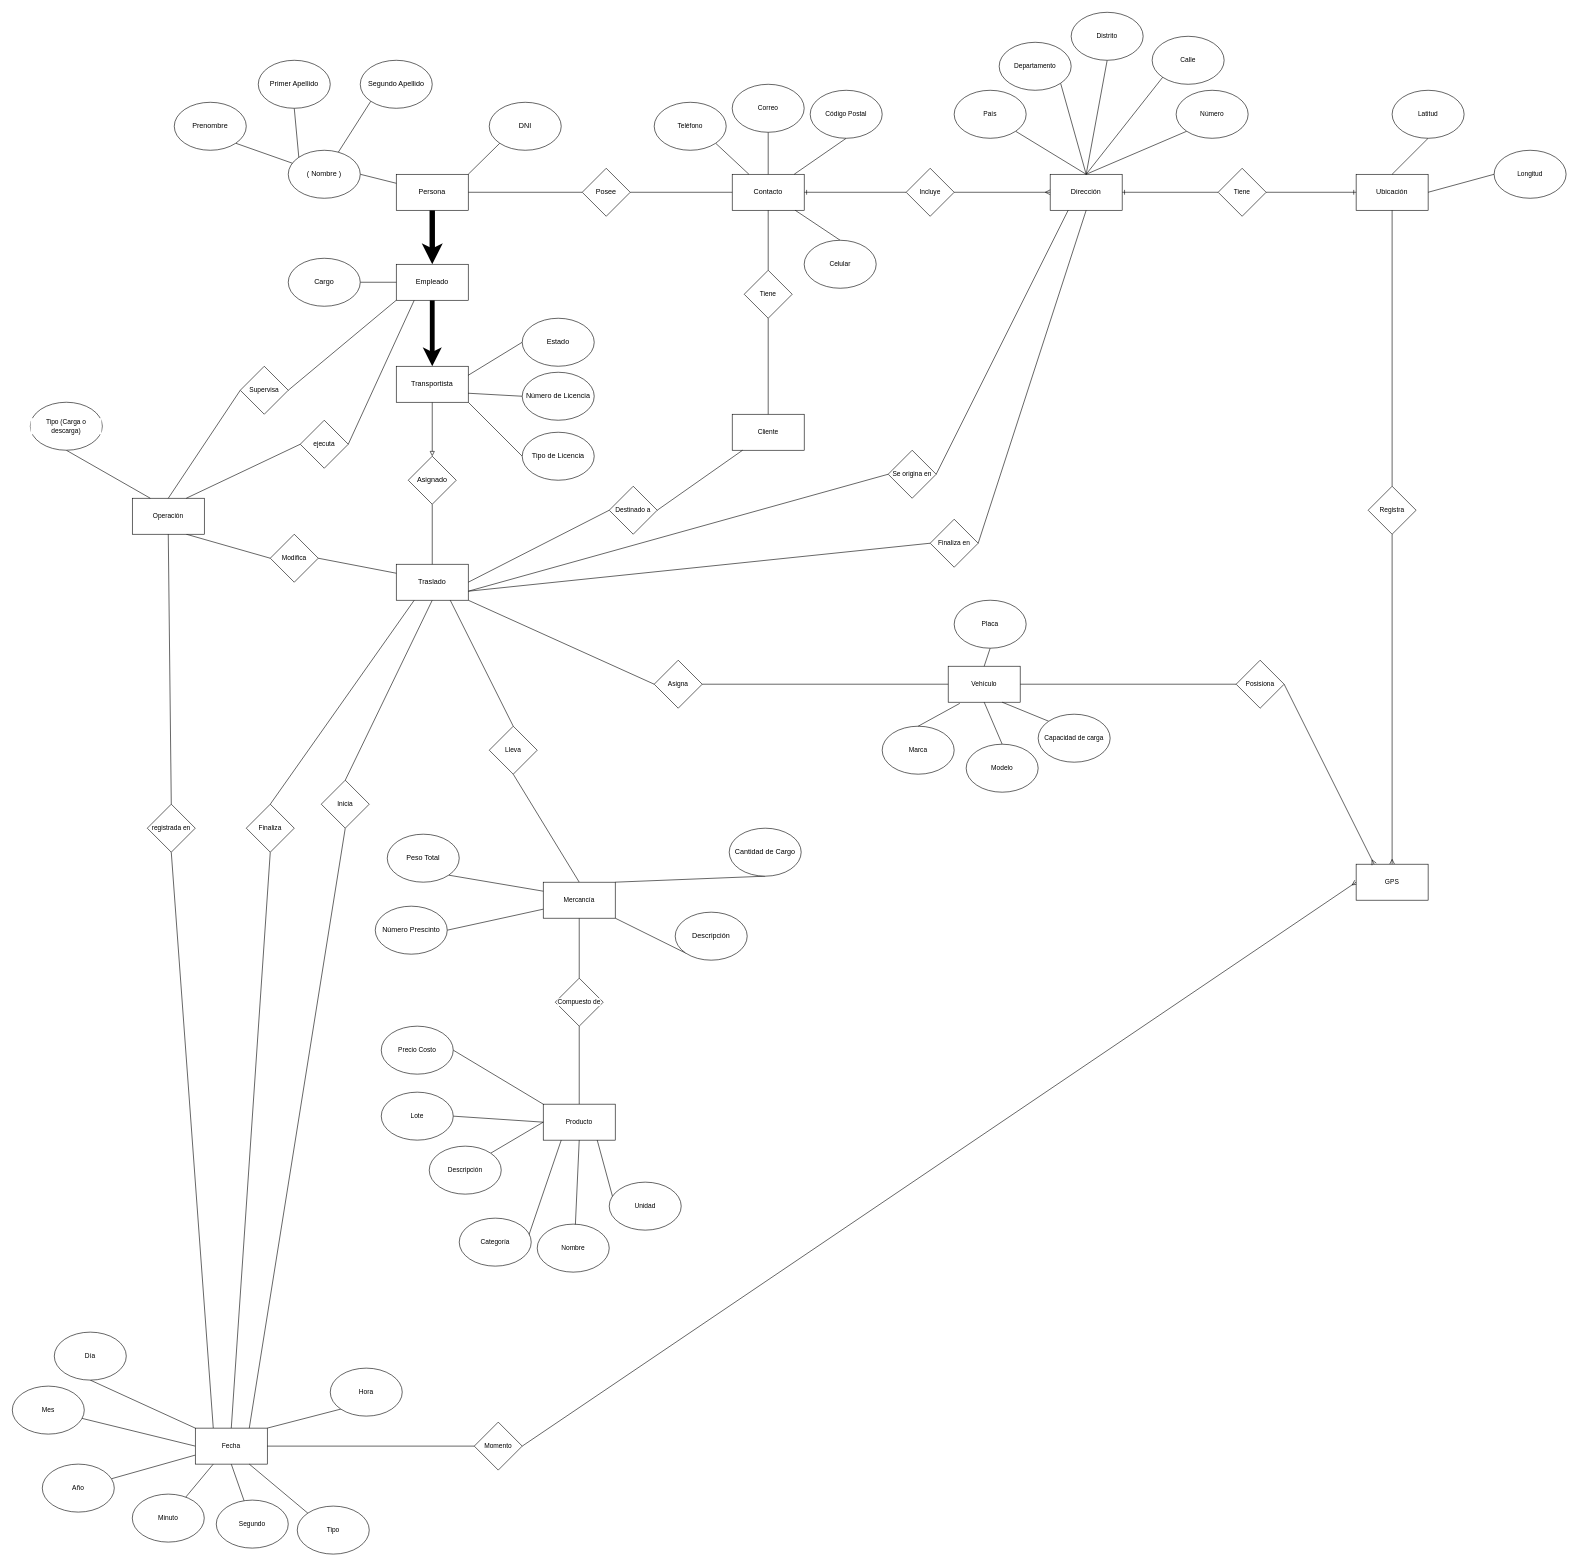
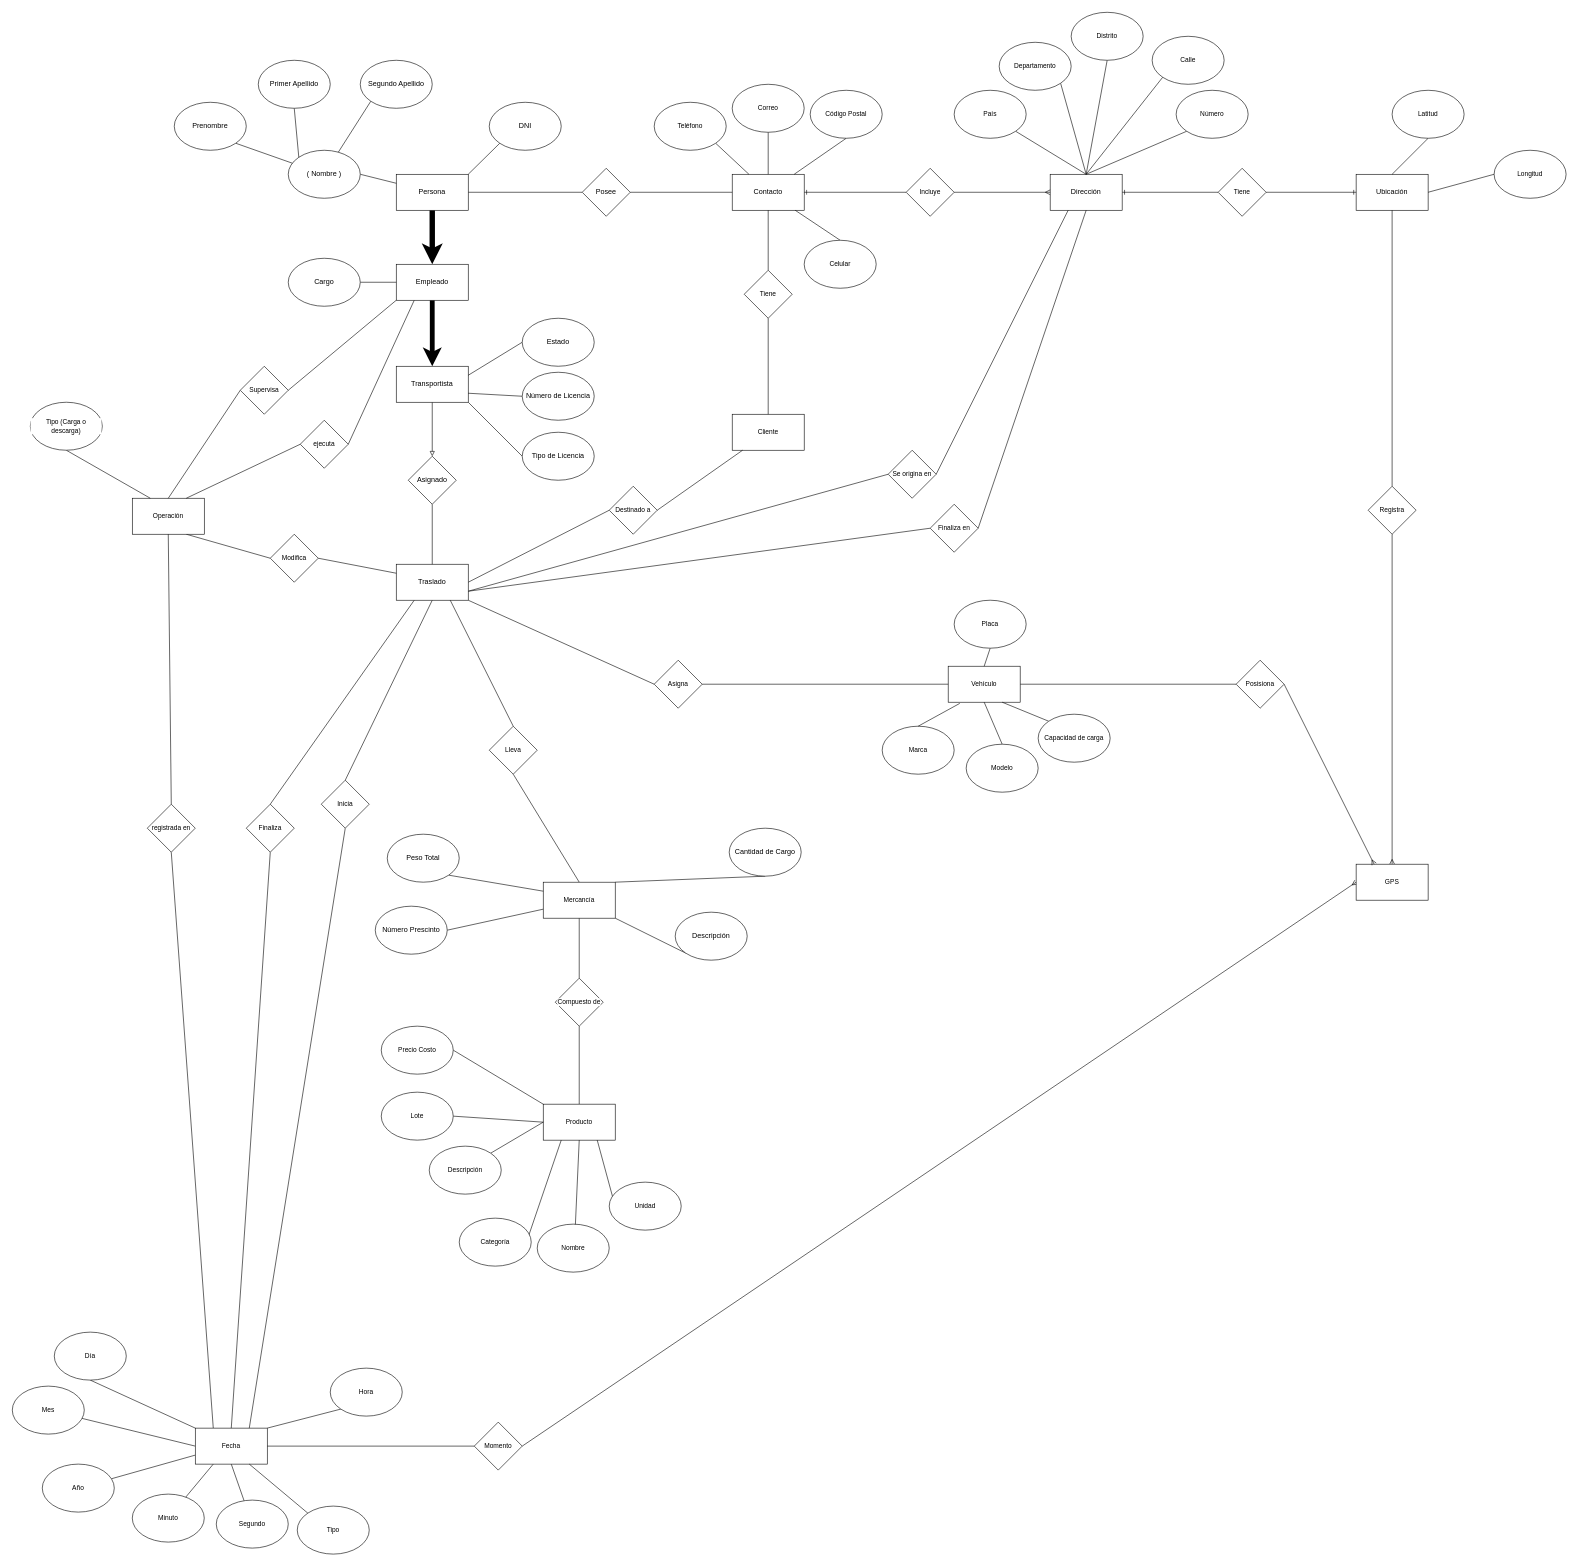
(954, 543) -> (954, 528)
